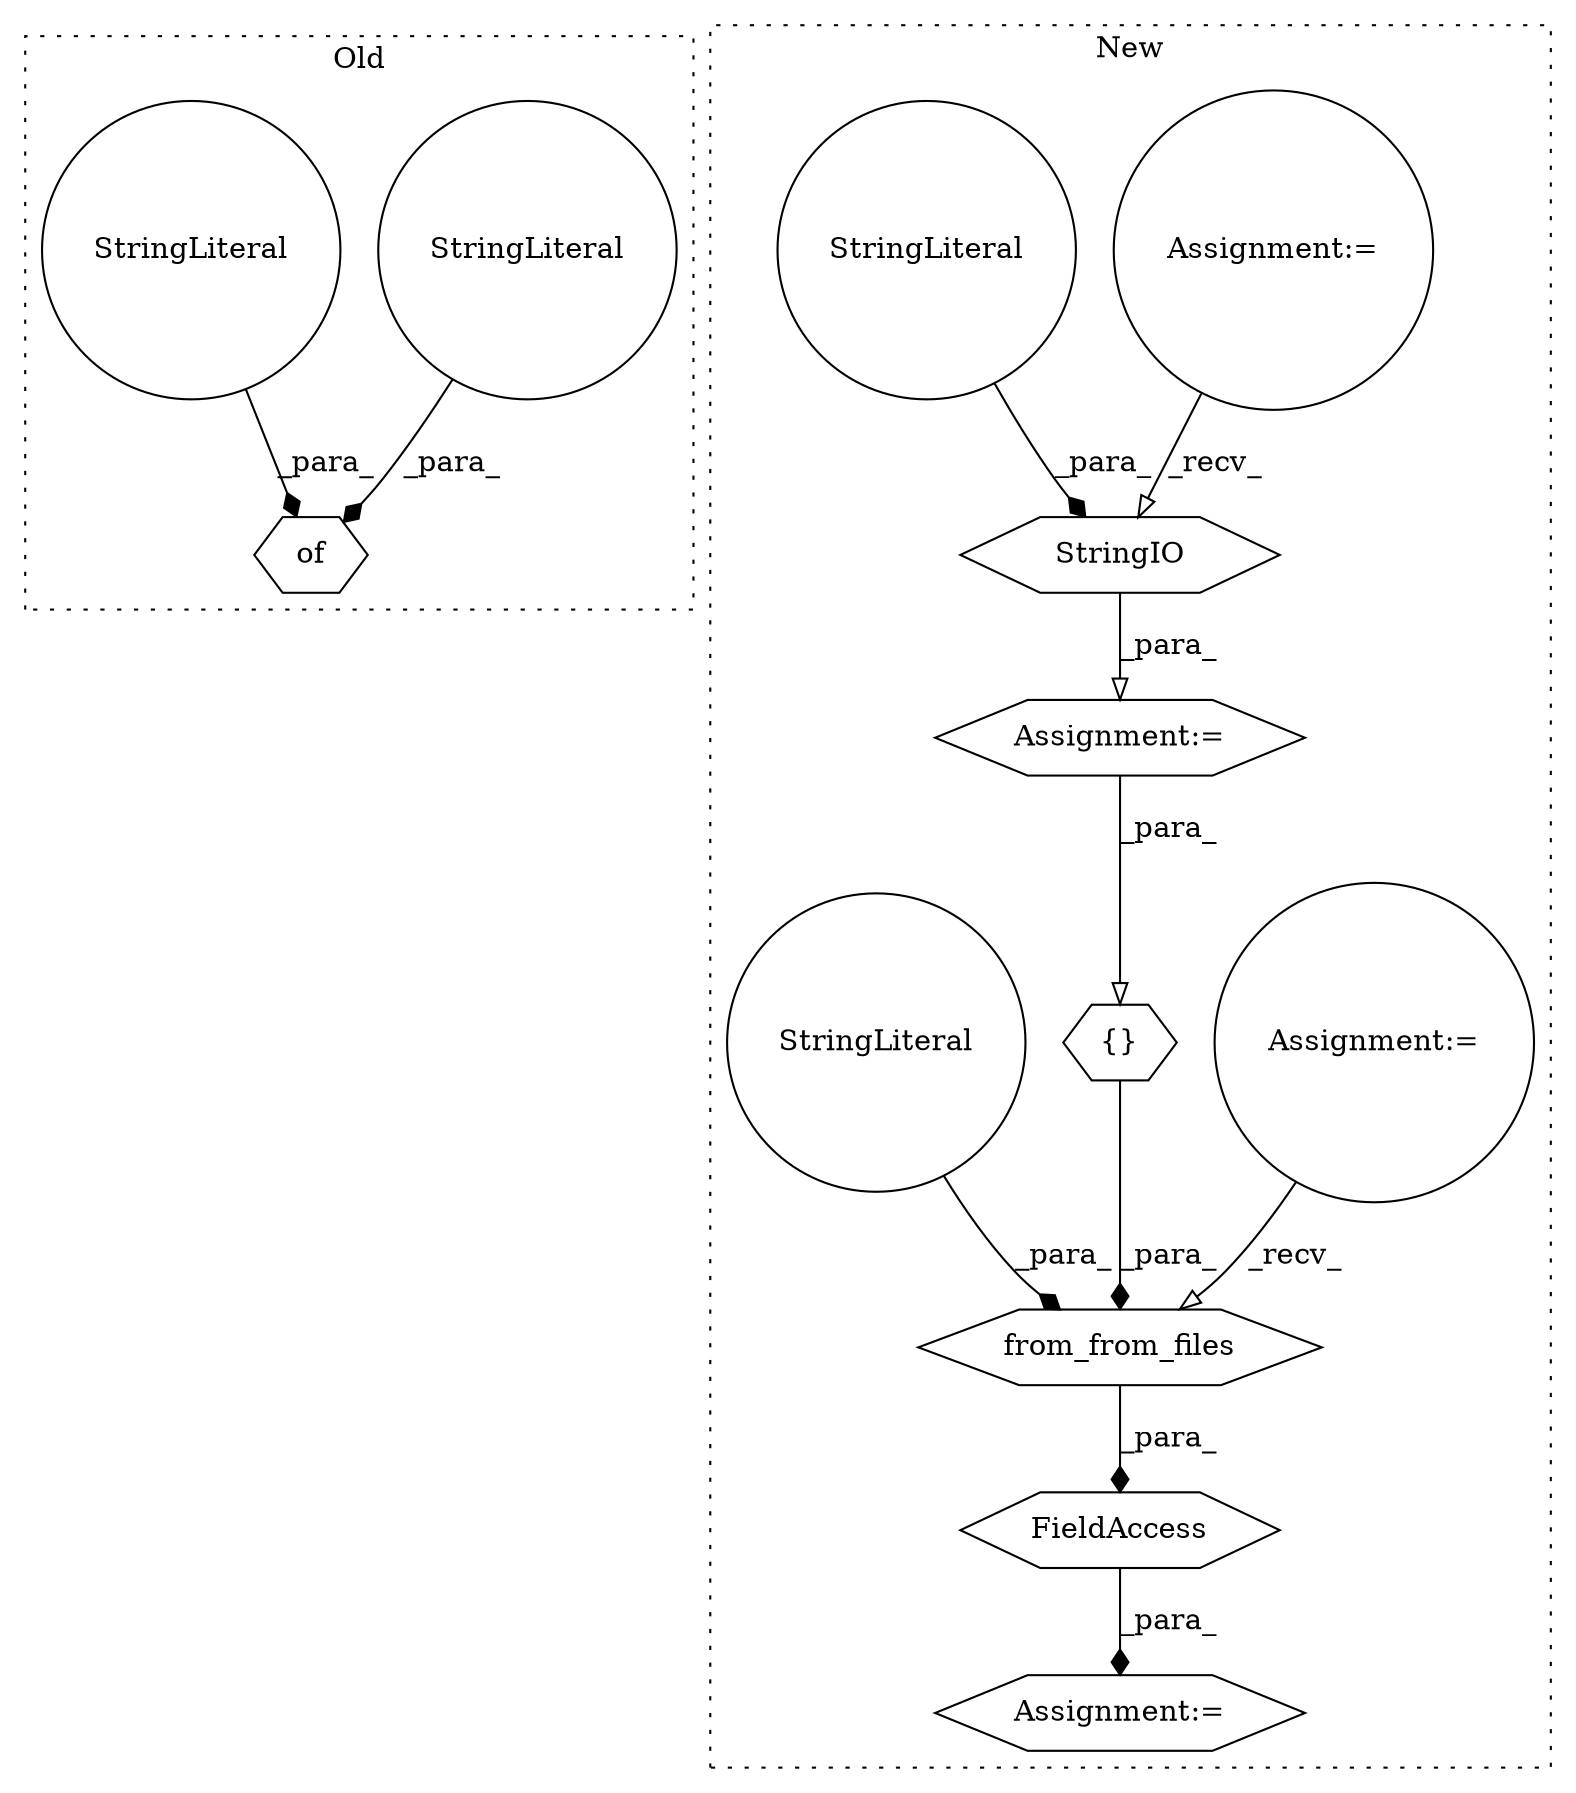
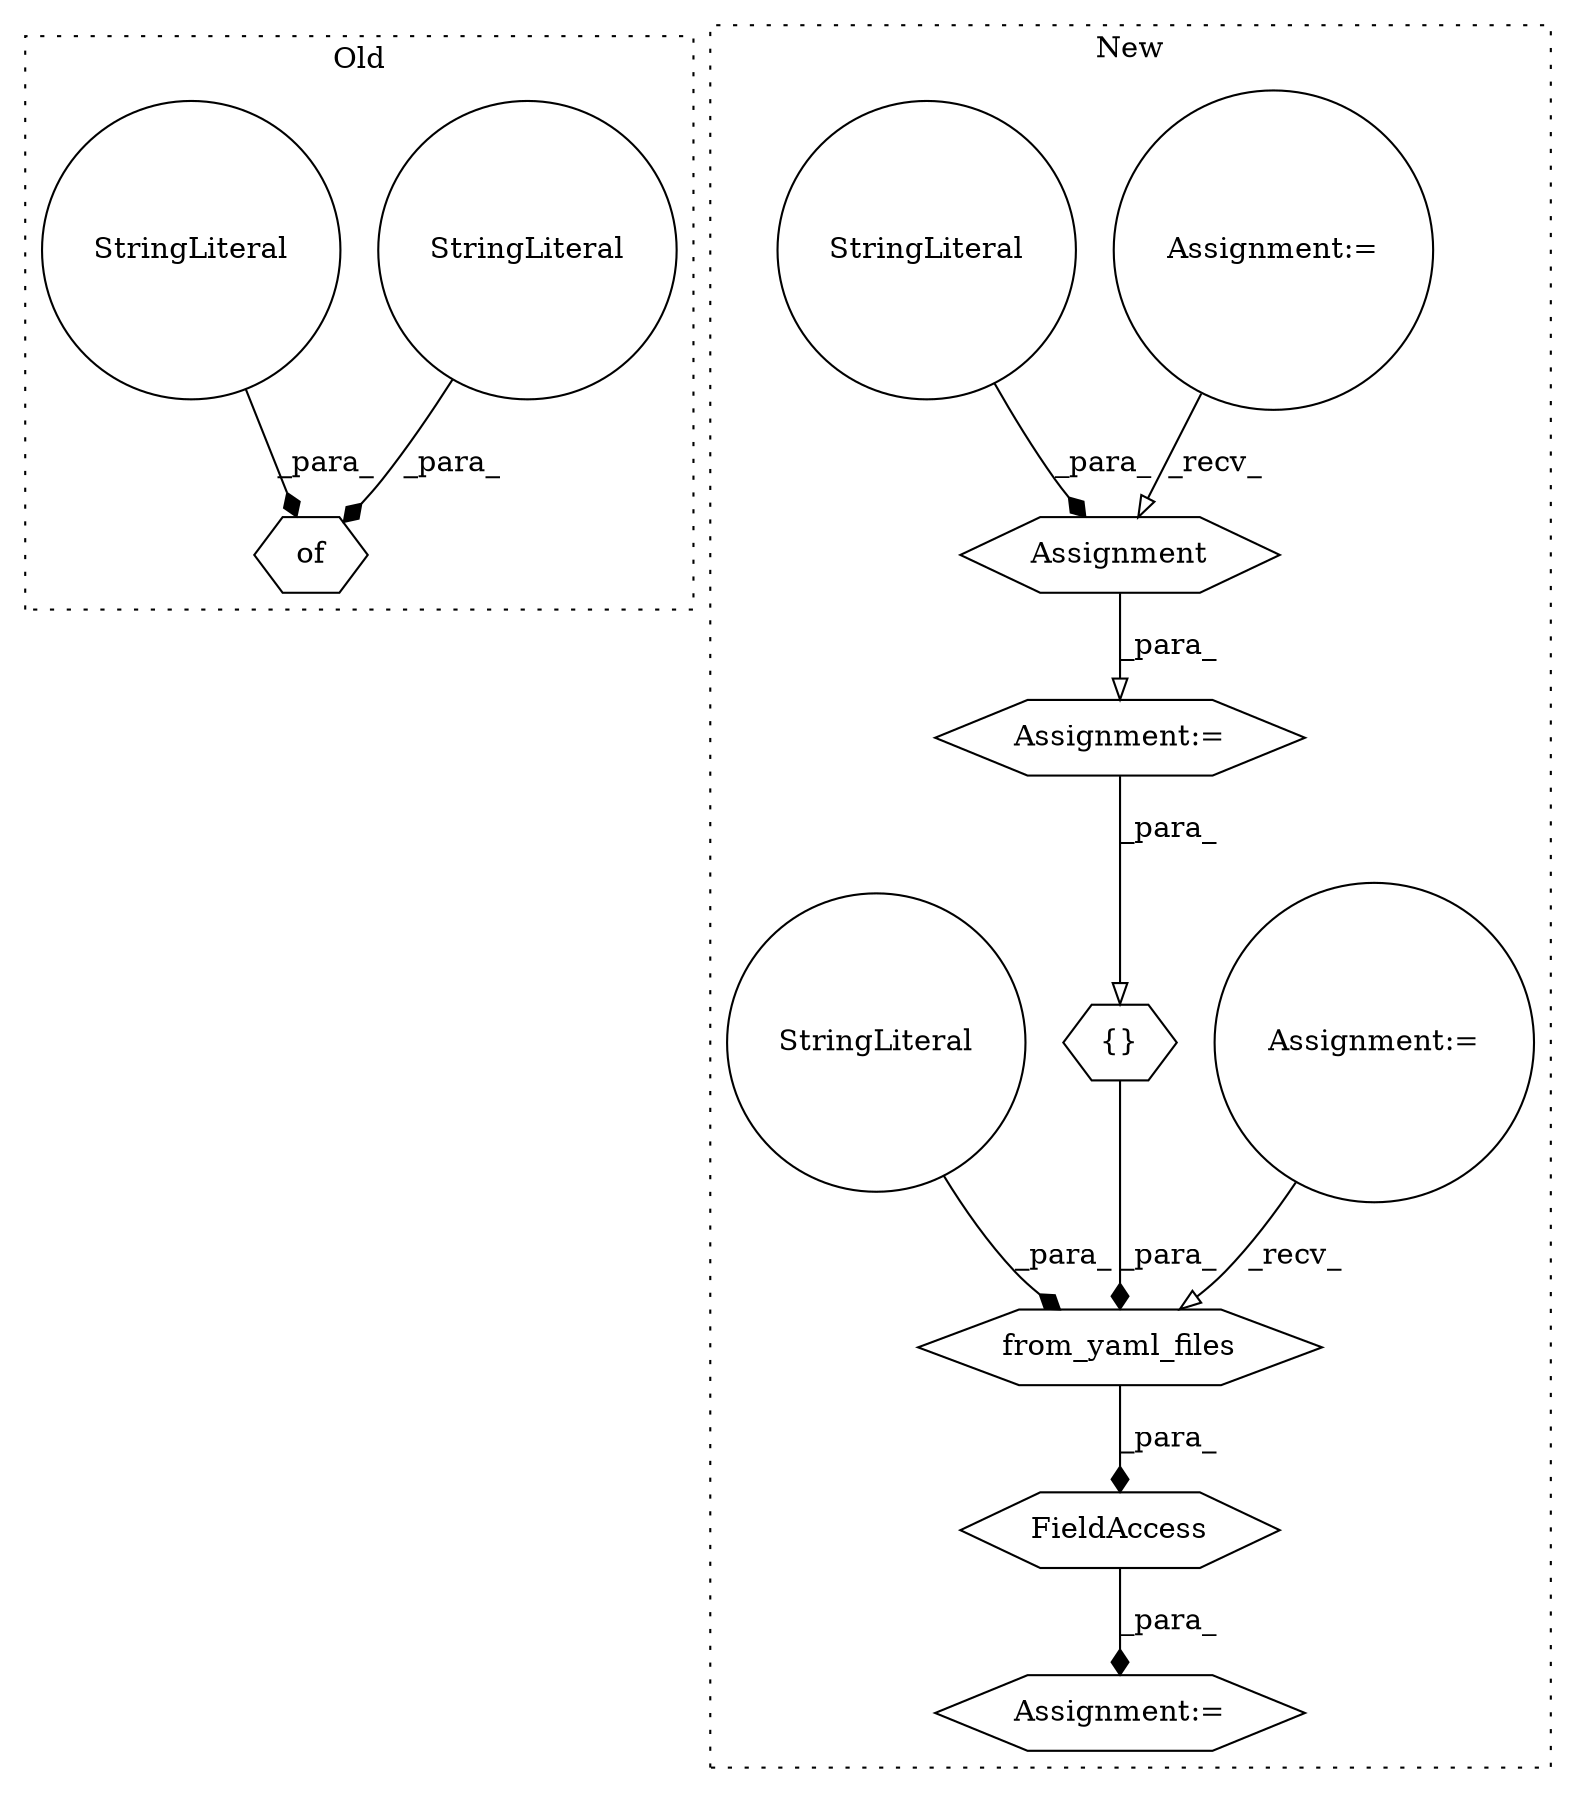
(1120, 555) -> (1120, 555)
(1120, 1347) -> (1120, 1347)
